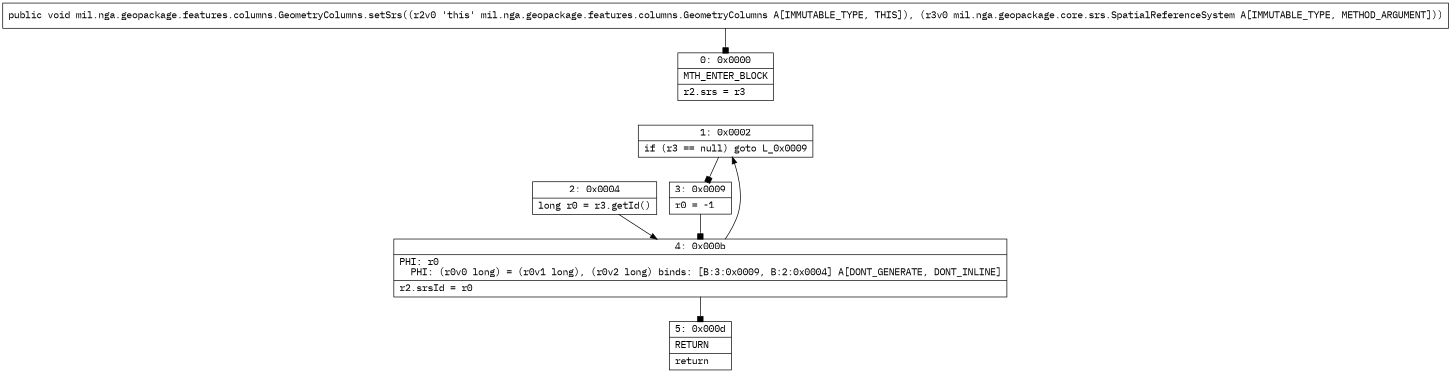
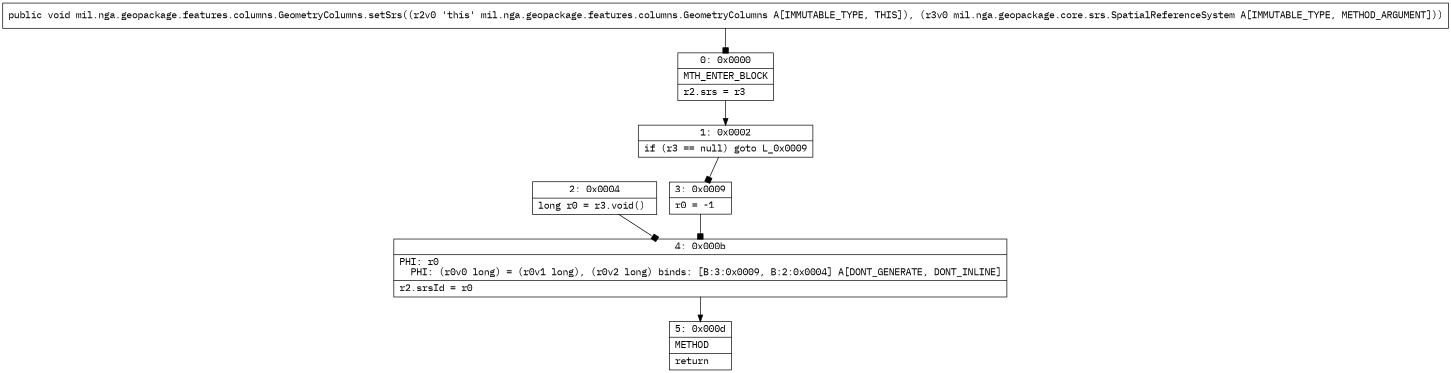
(740, 203) -> (726, 109)
(595, 206) -> (592, 206)
(635, 225) -> (635, 225)
(700, 306) -> (700, 306)
(692, 345) -> (692, 345)
